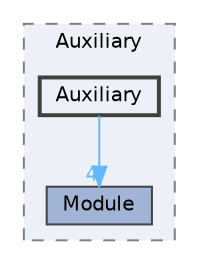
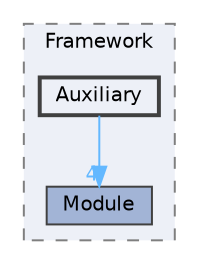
(99, 43) -> (99, 43)
